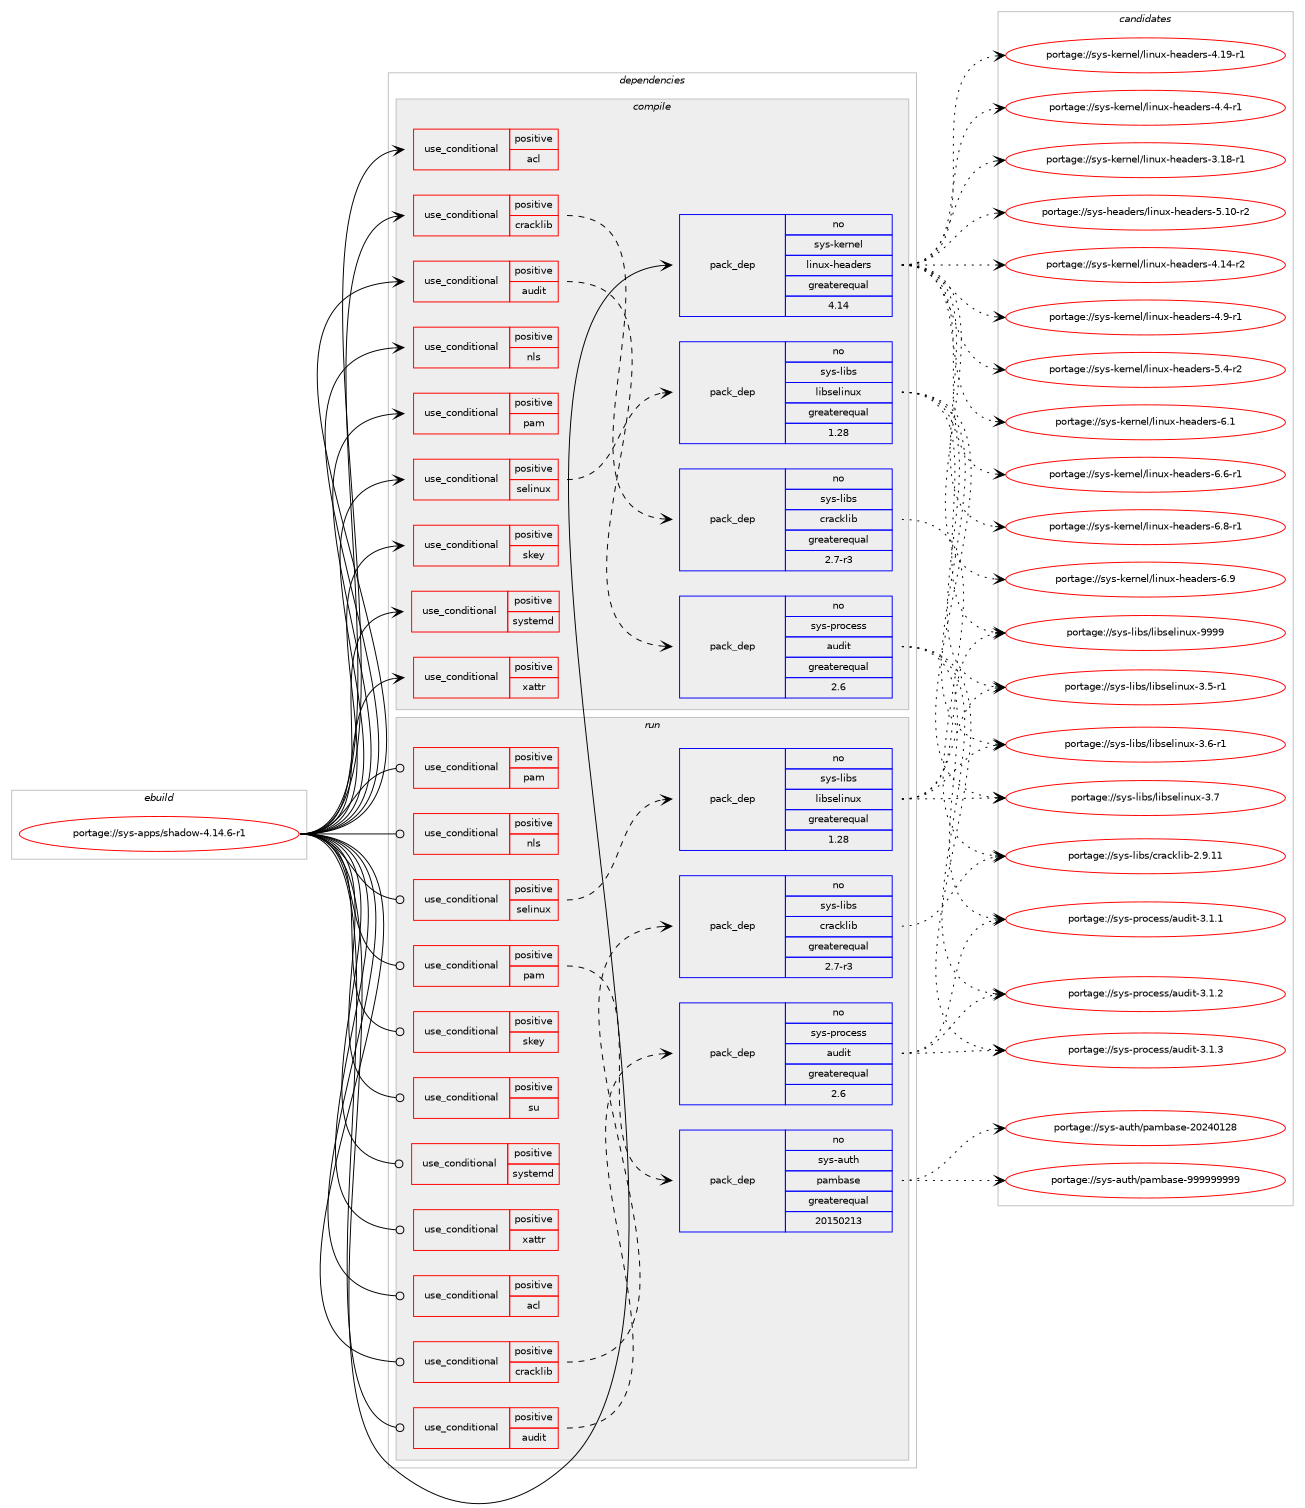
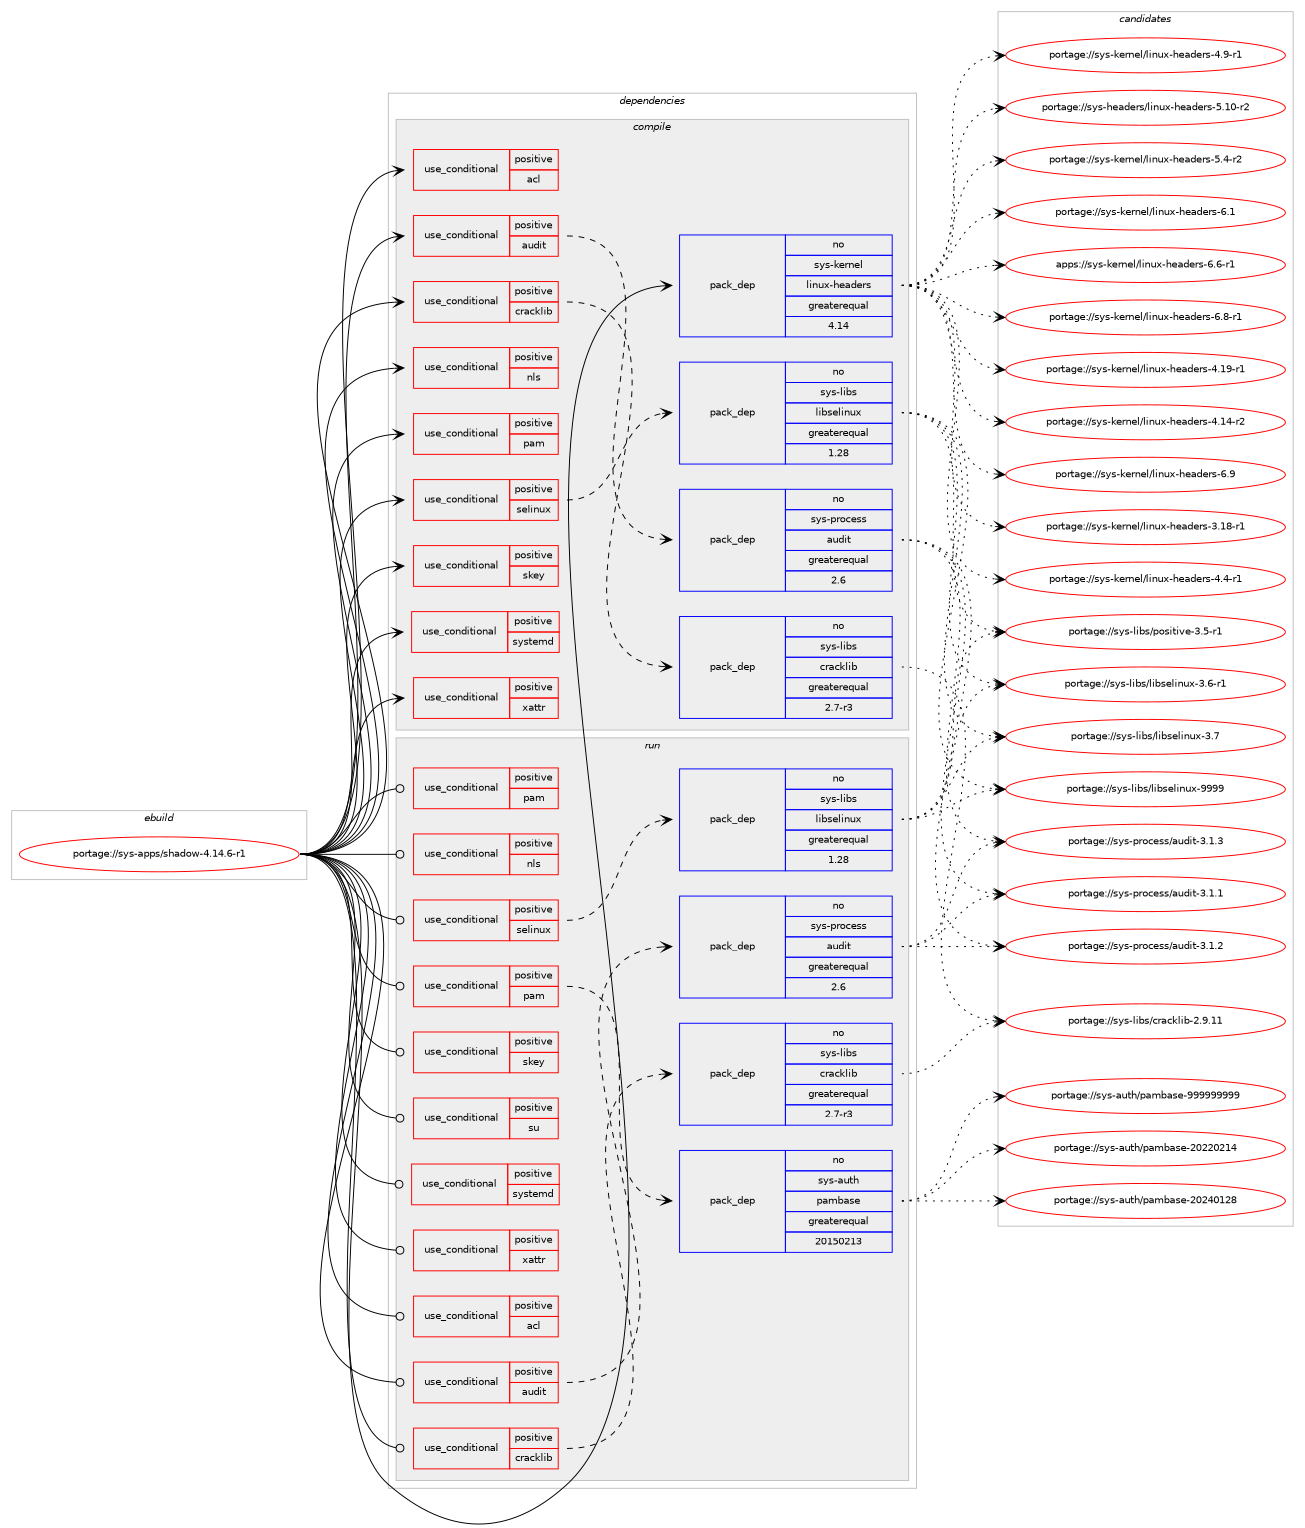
(1146, 475) -> (1146, 265)
(1146, 687) -> (1146, 632)
none -> (1146, 1149)
